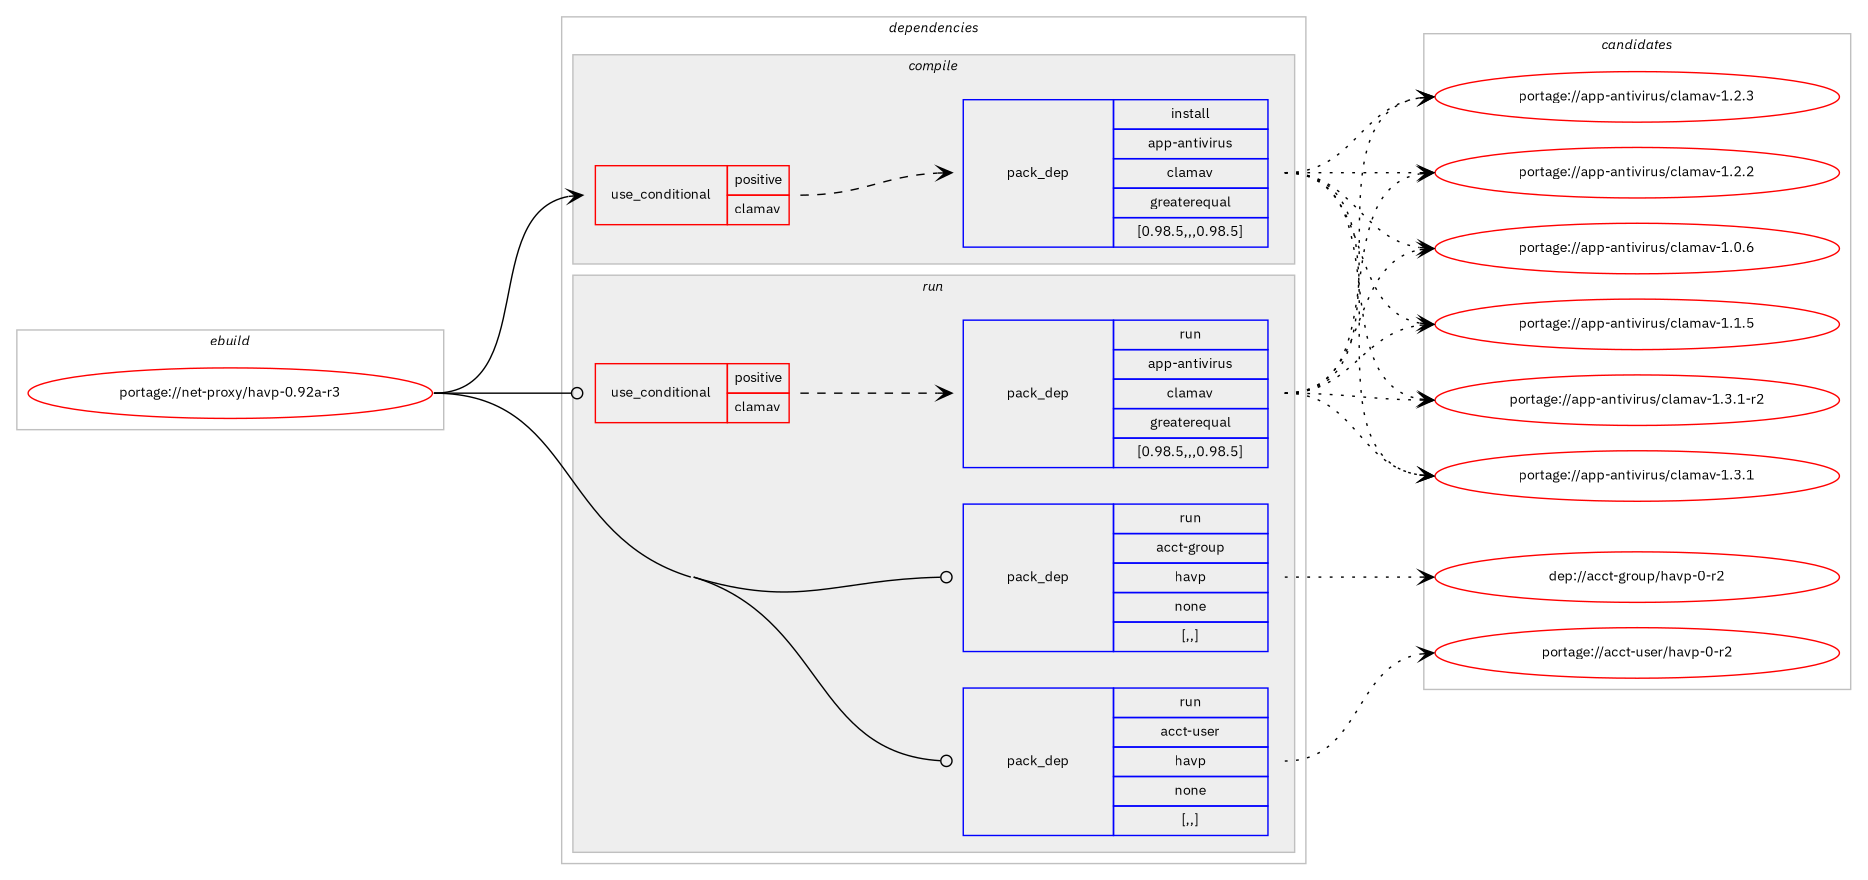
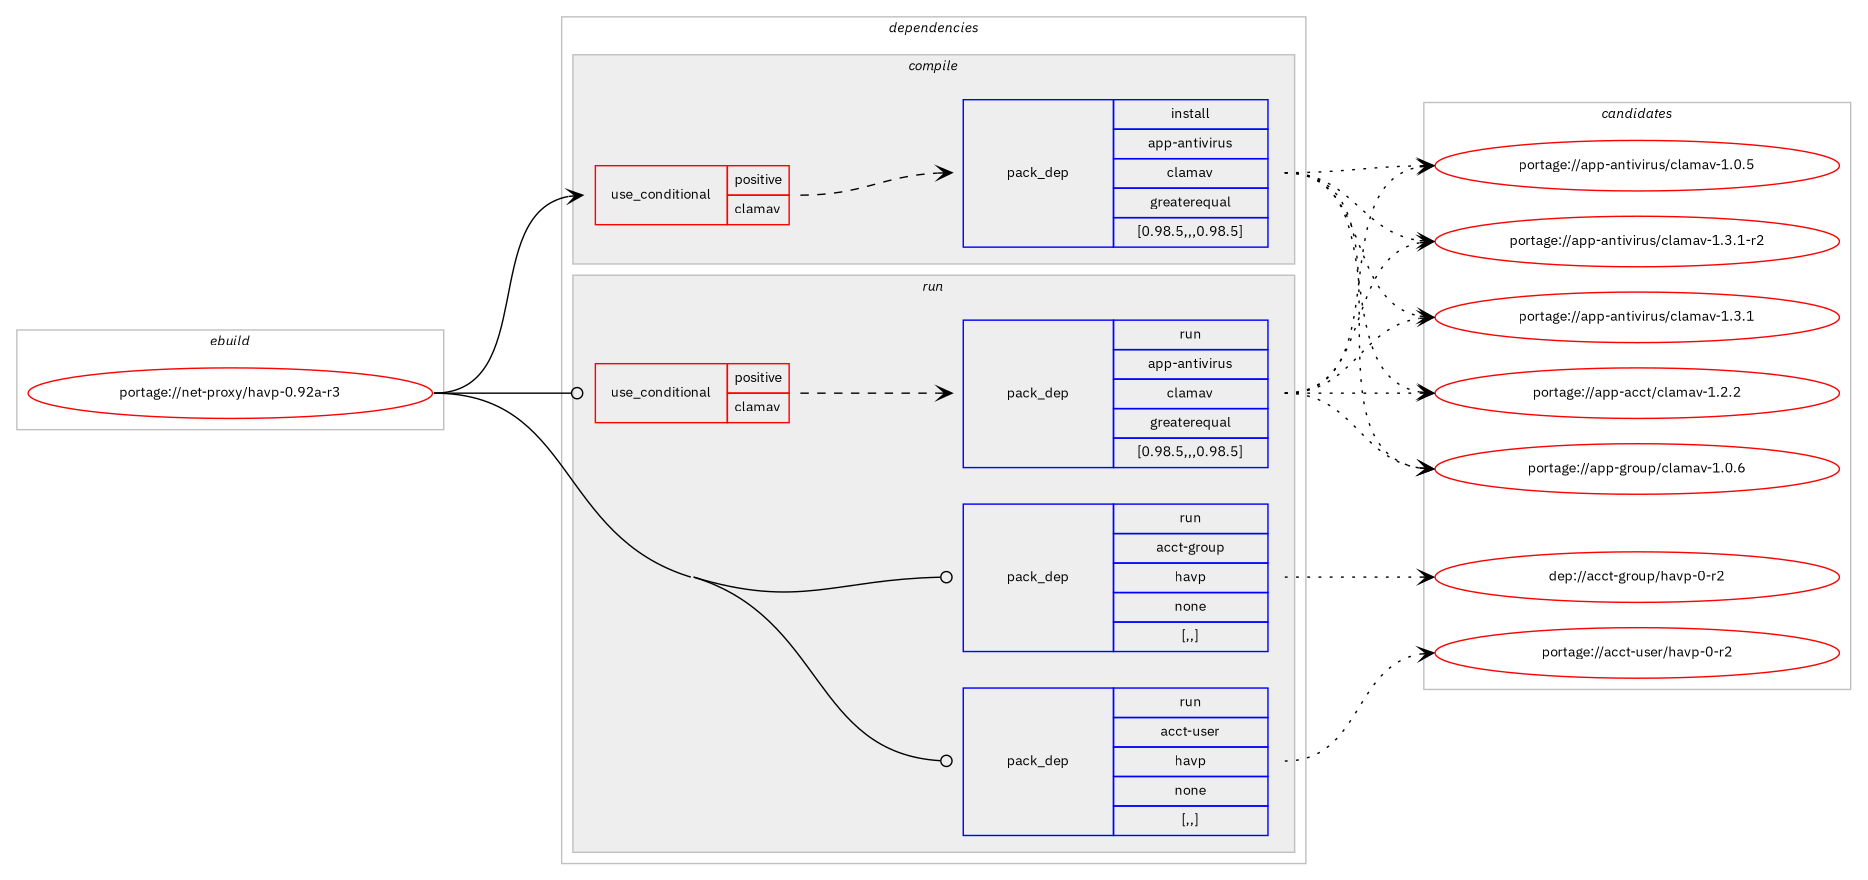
(1637, 97) -> none
(1637, 173) -> (1637, 393)
(1637, 249) -> (1637, 469)
(1637, 324) -> (1637, 166)
